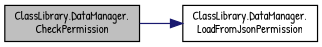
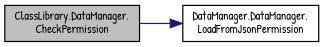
(250, 23) -> (251, 23)
